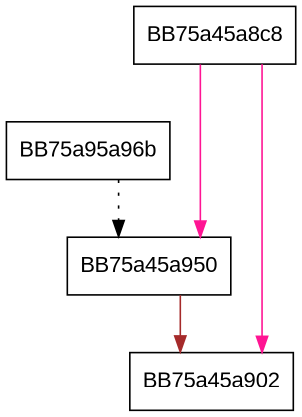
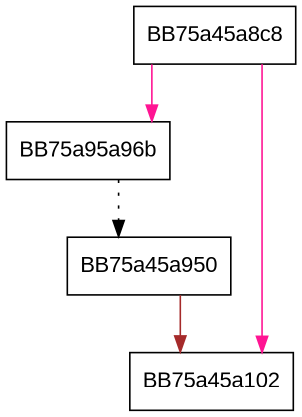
(200, 143) -> (152, 85)
(212, 381) -> (212, 381)
